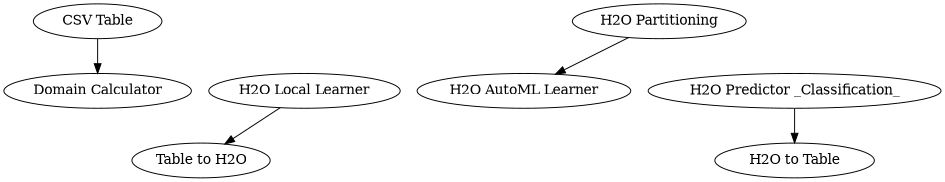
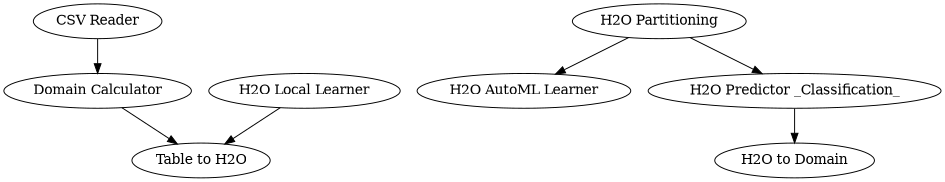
(98, 21) -> (98, 21)
none -> (722, 53)
none -> (146, 123)
(795, 160) -> (795, 160)
